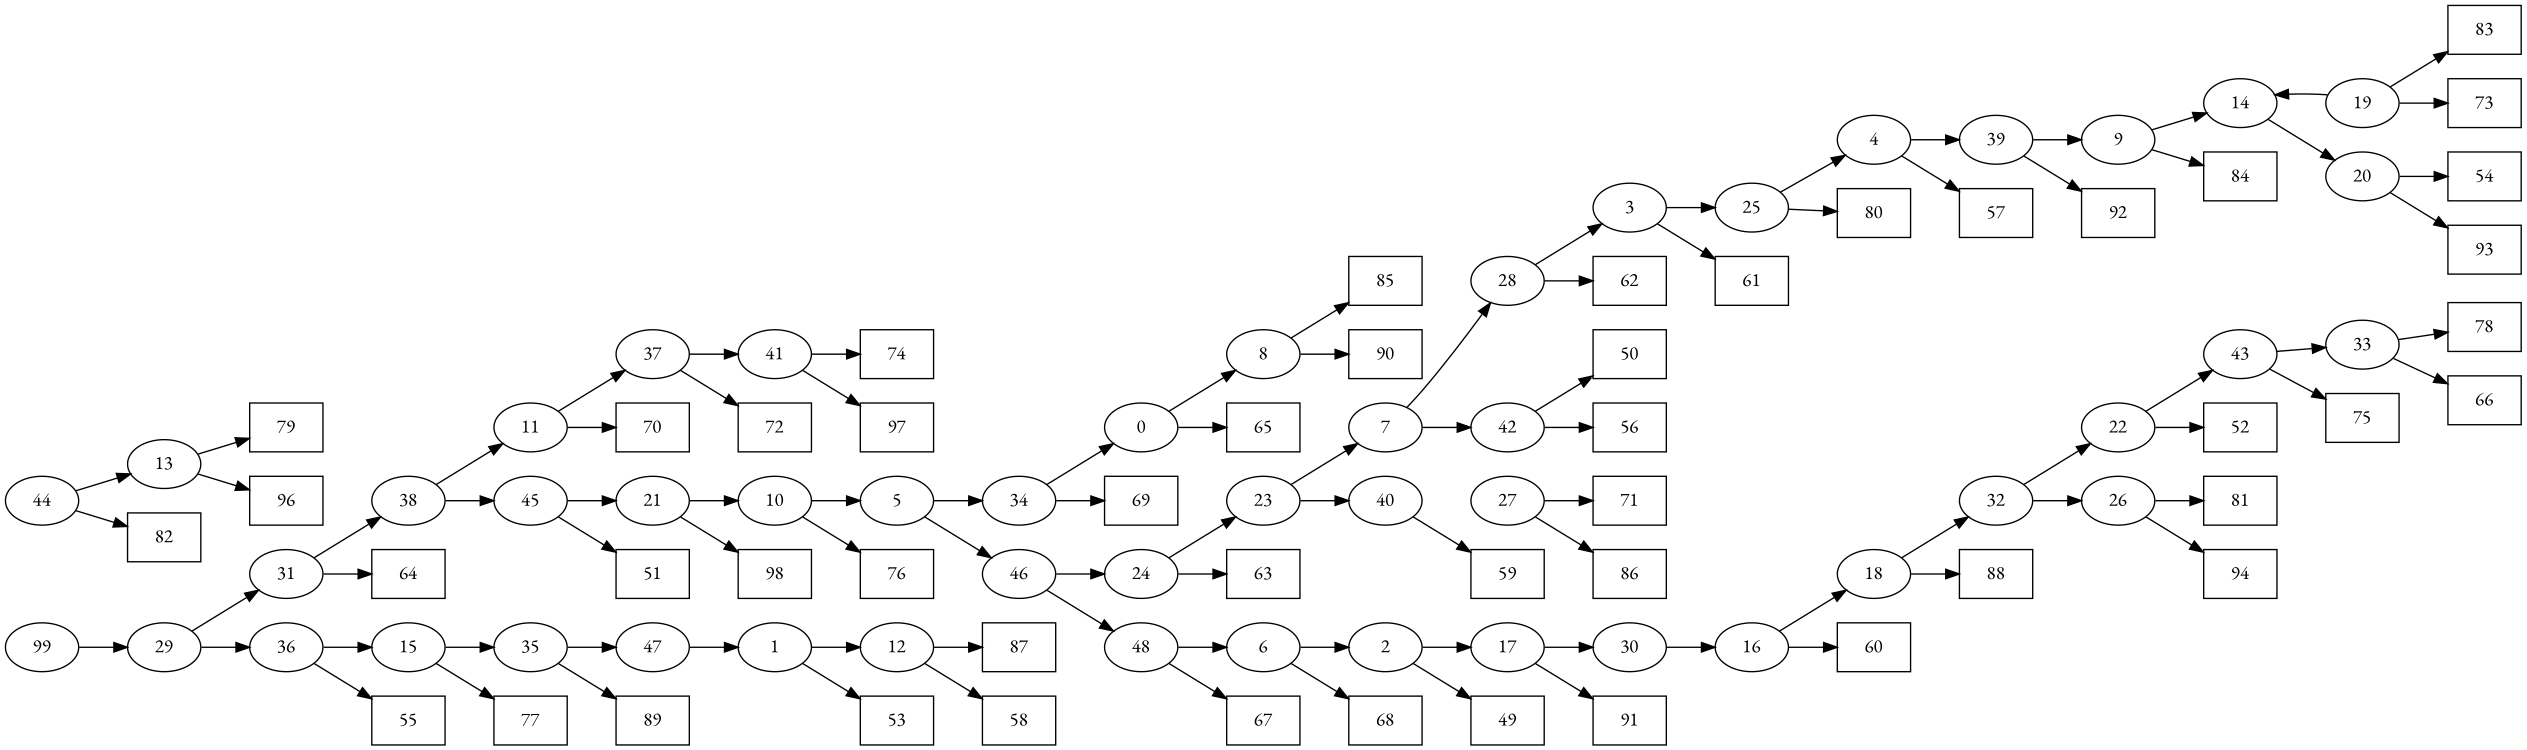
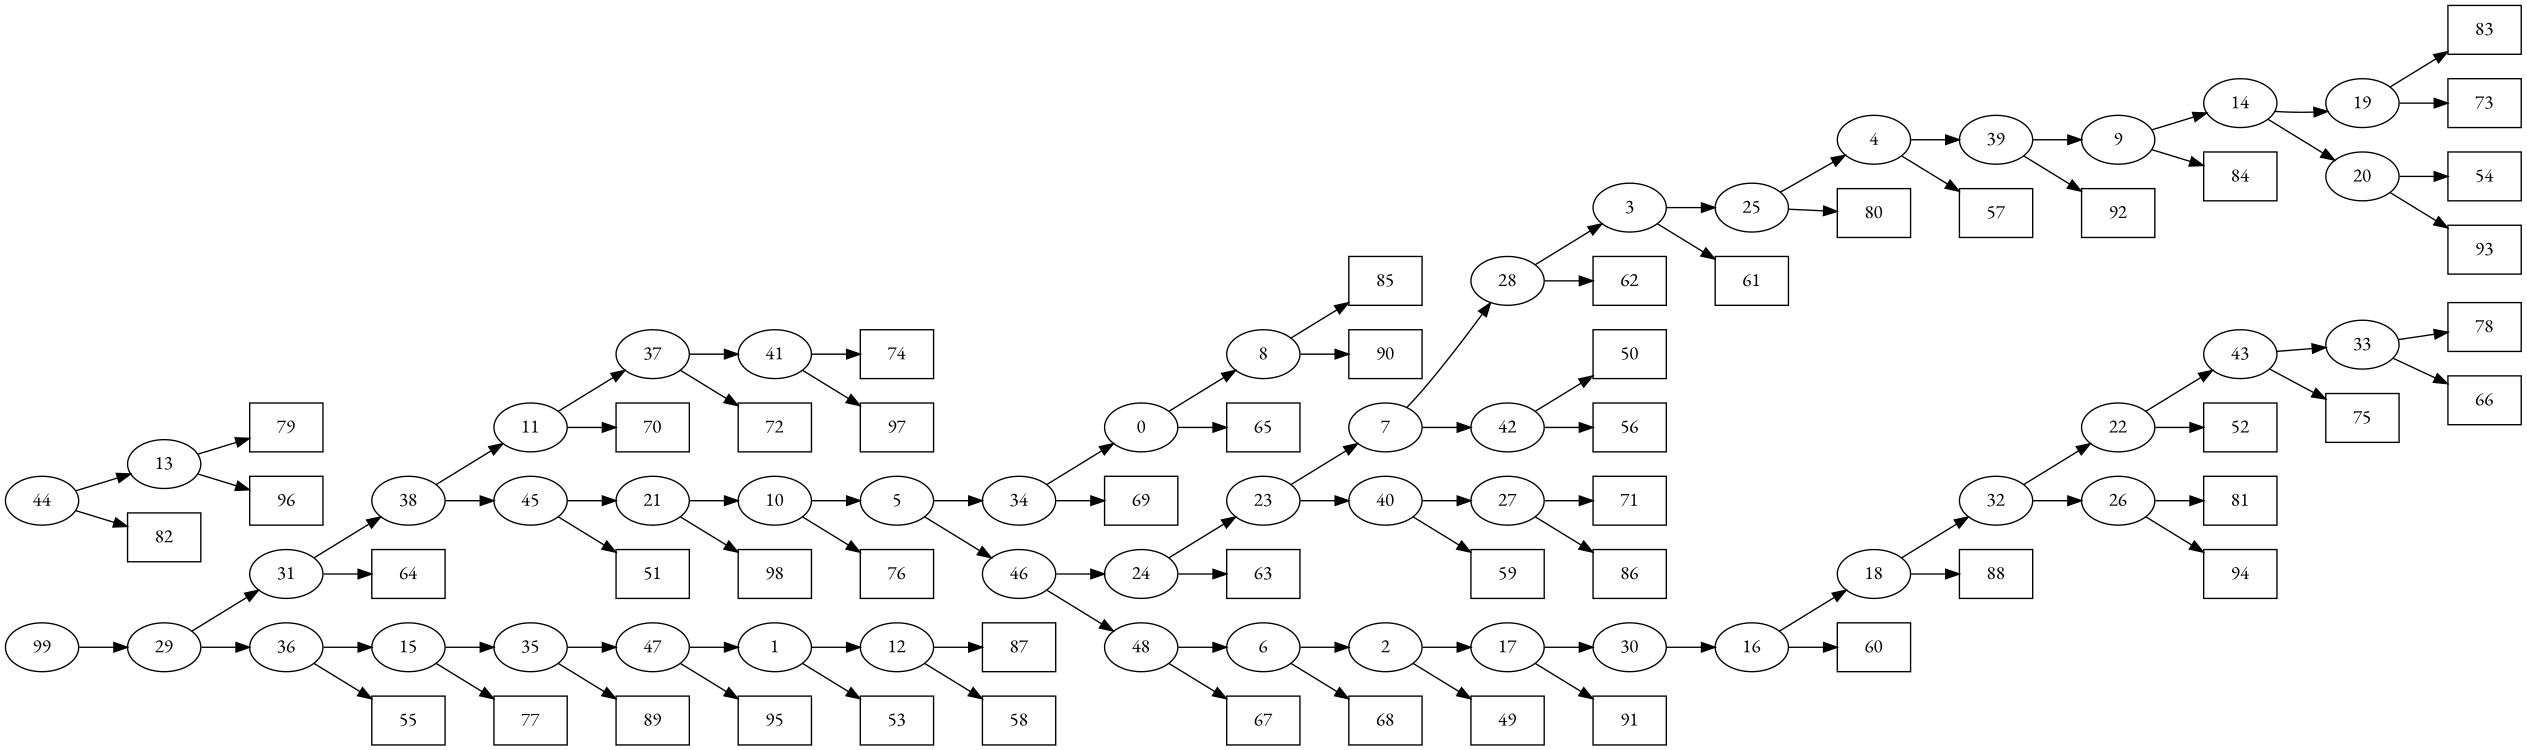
(2308, 94) -> (2294, 112)
none -> (1440, 501)
none -> (775, 721)
